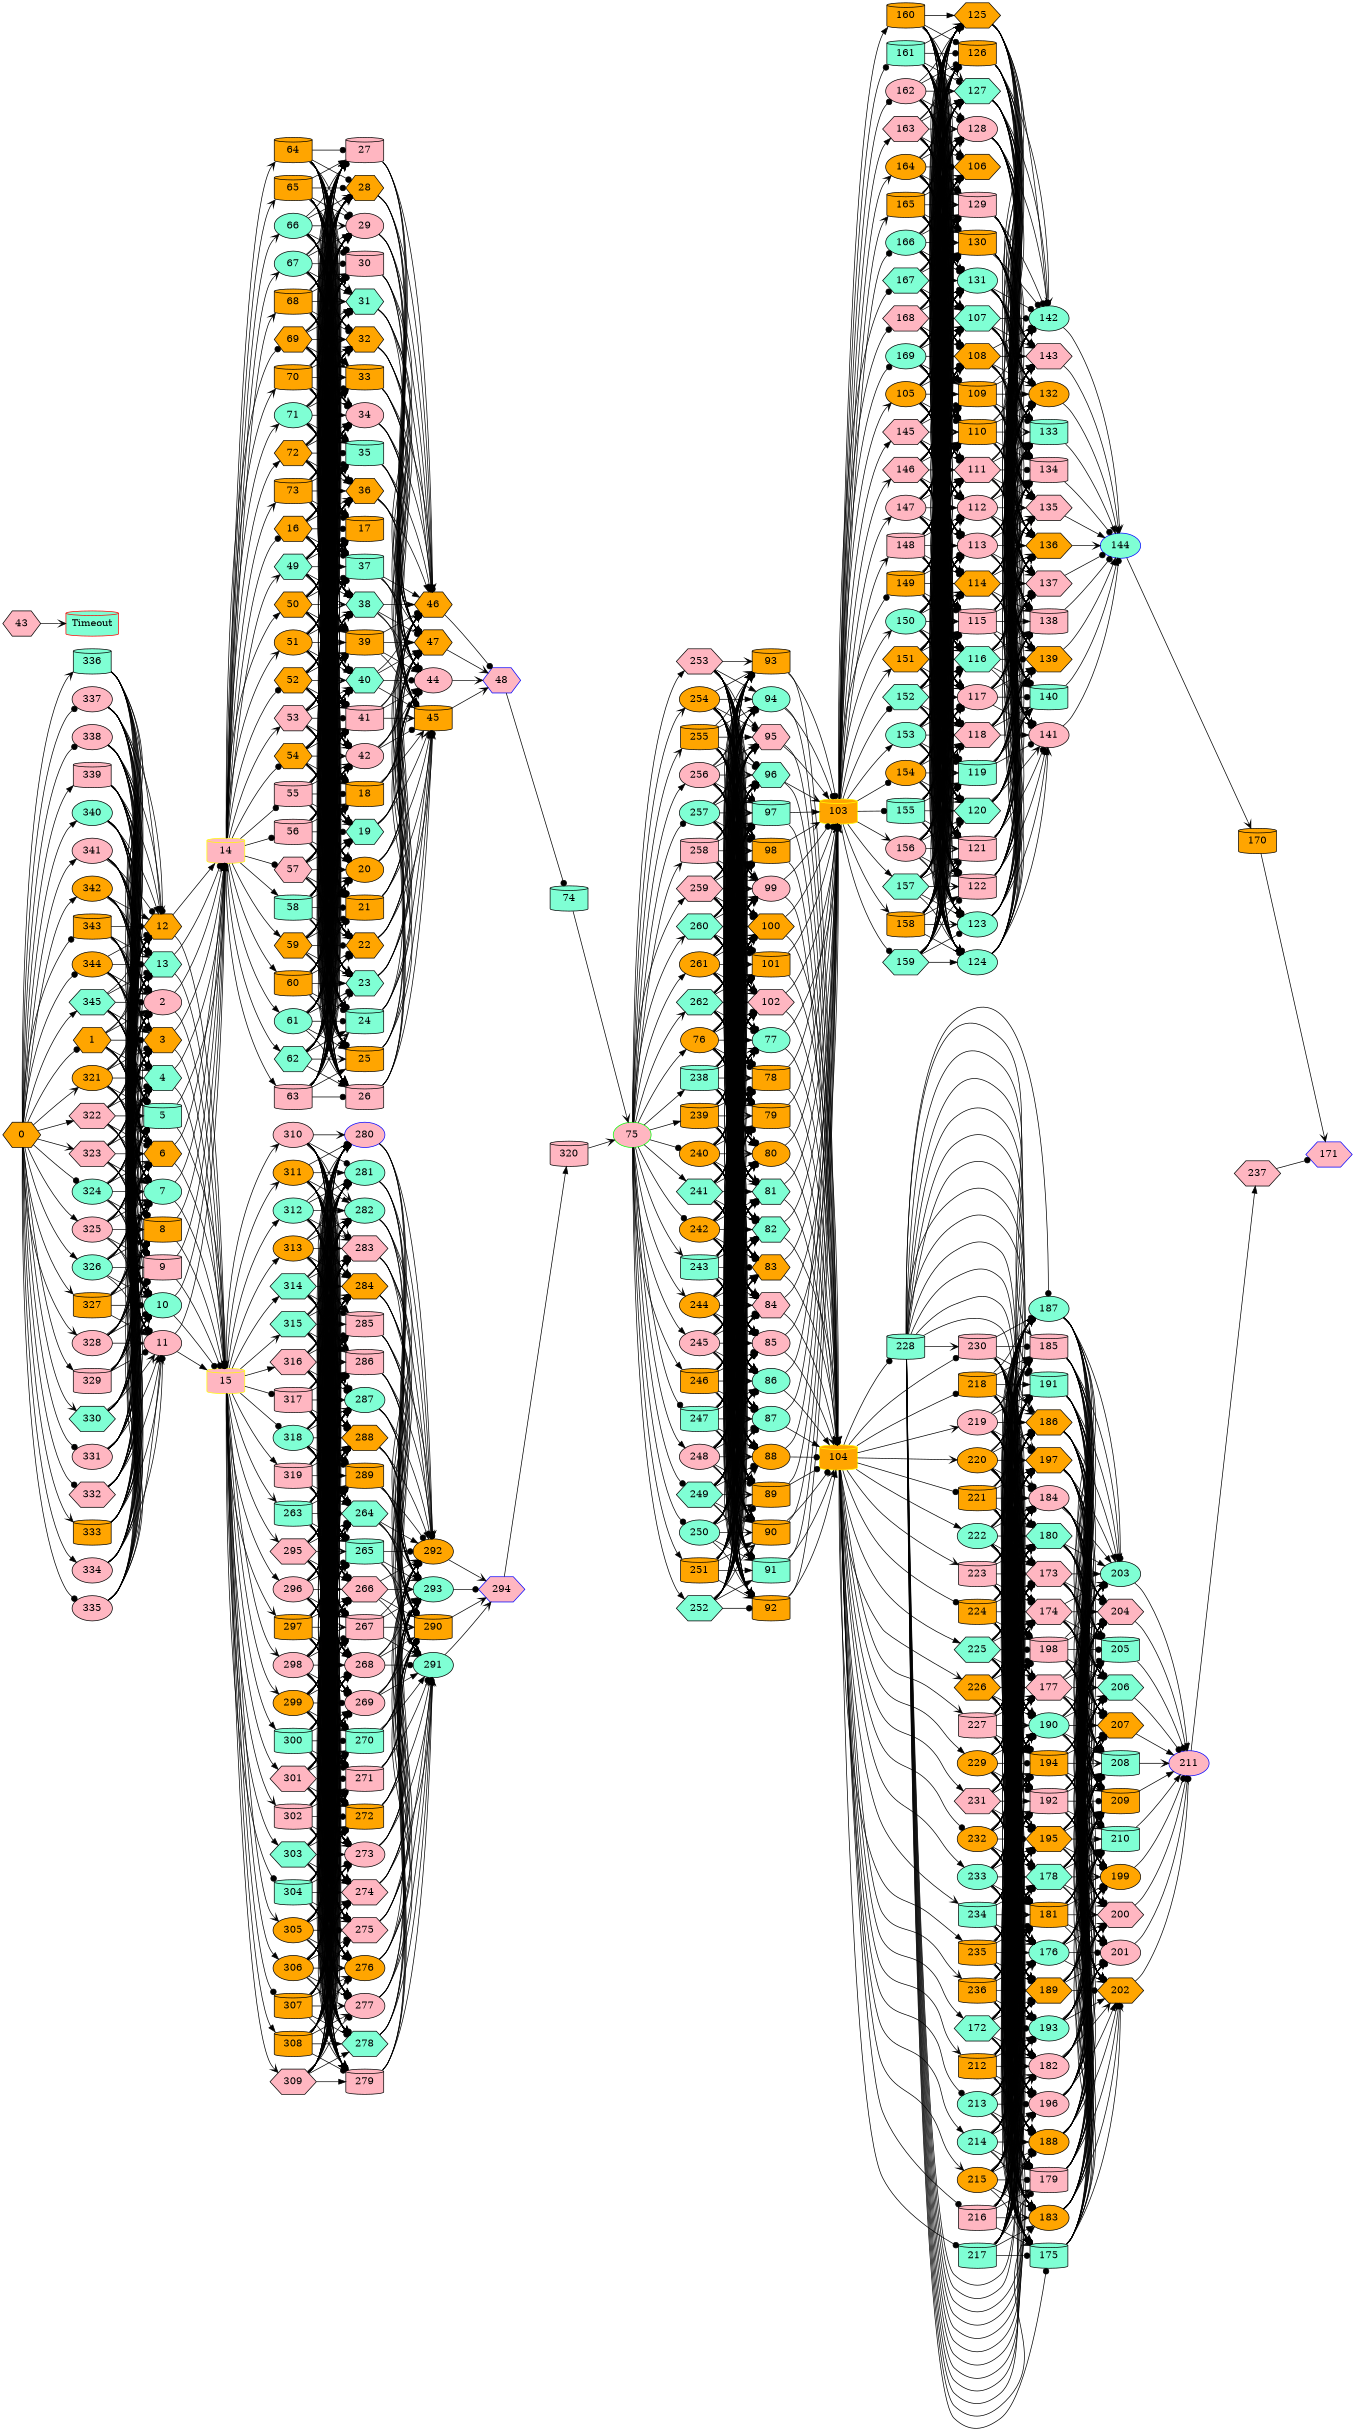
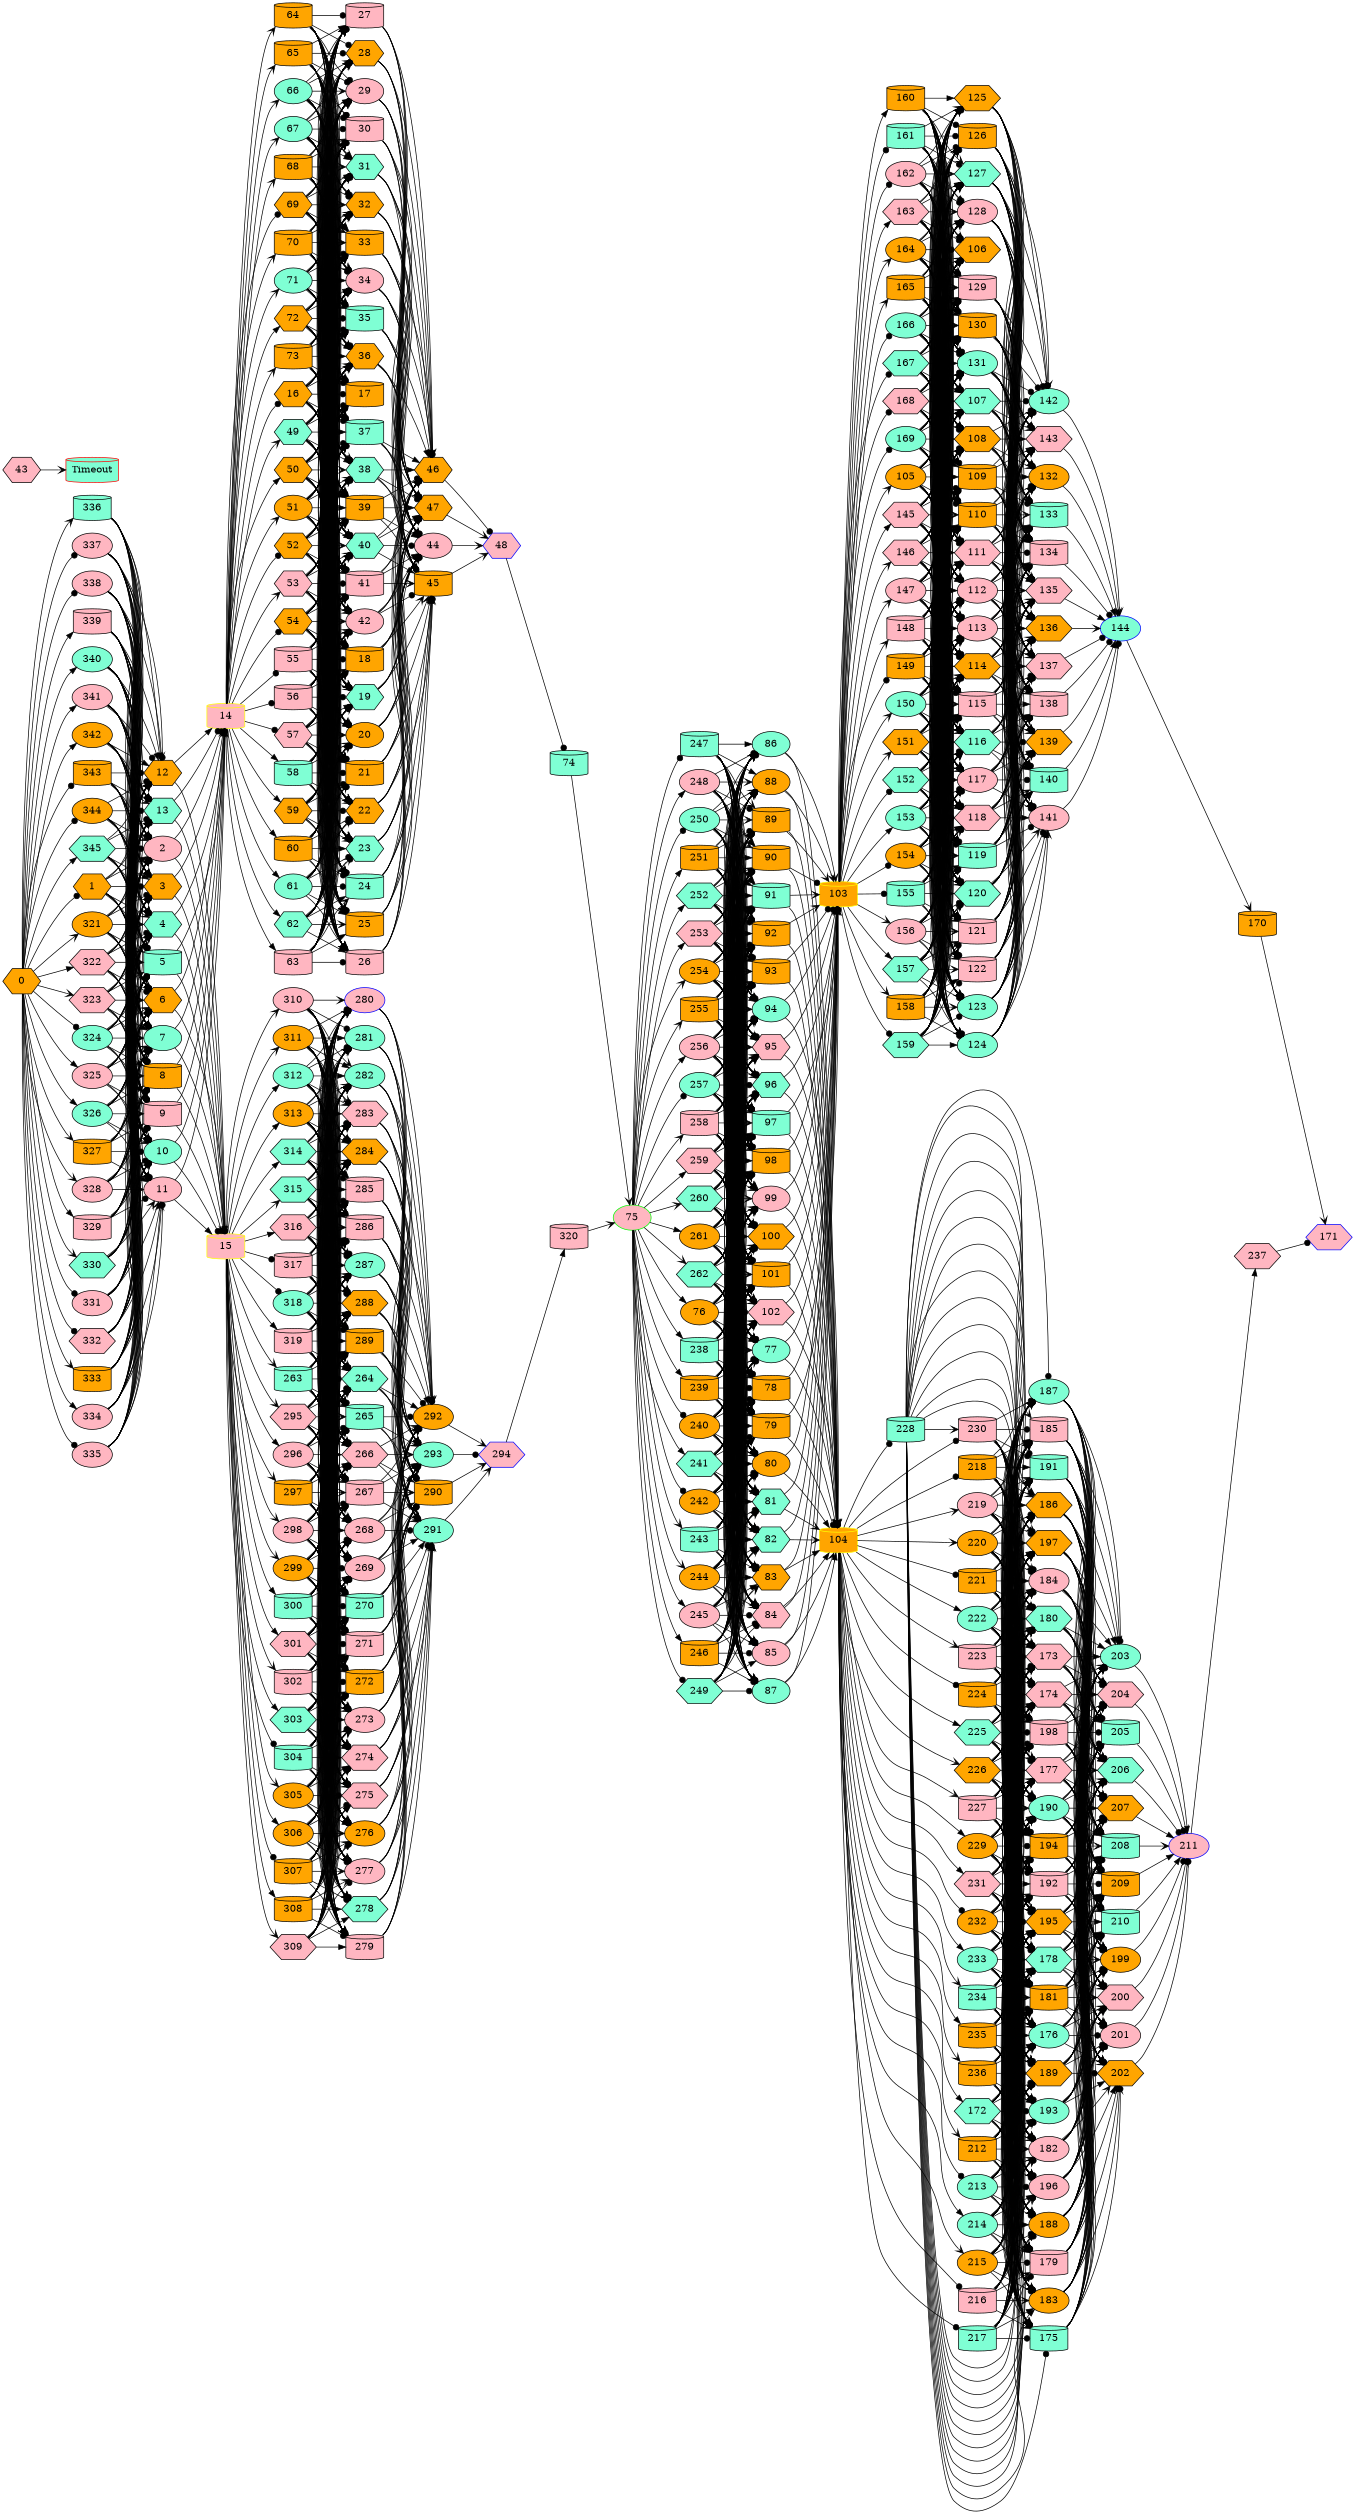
(735, 1441) -> none
